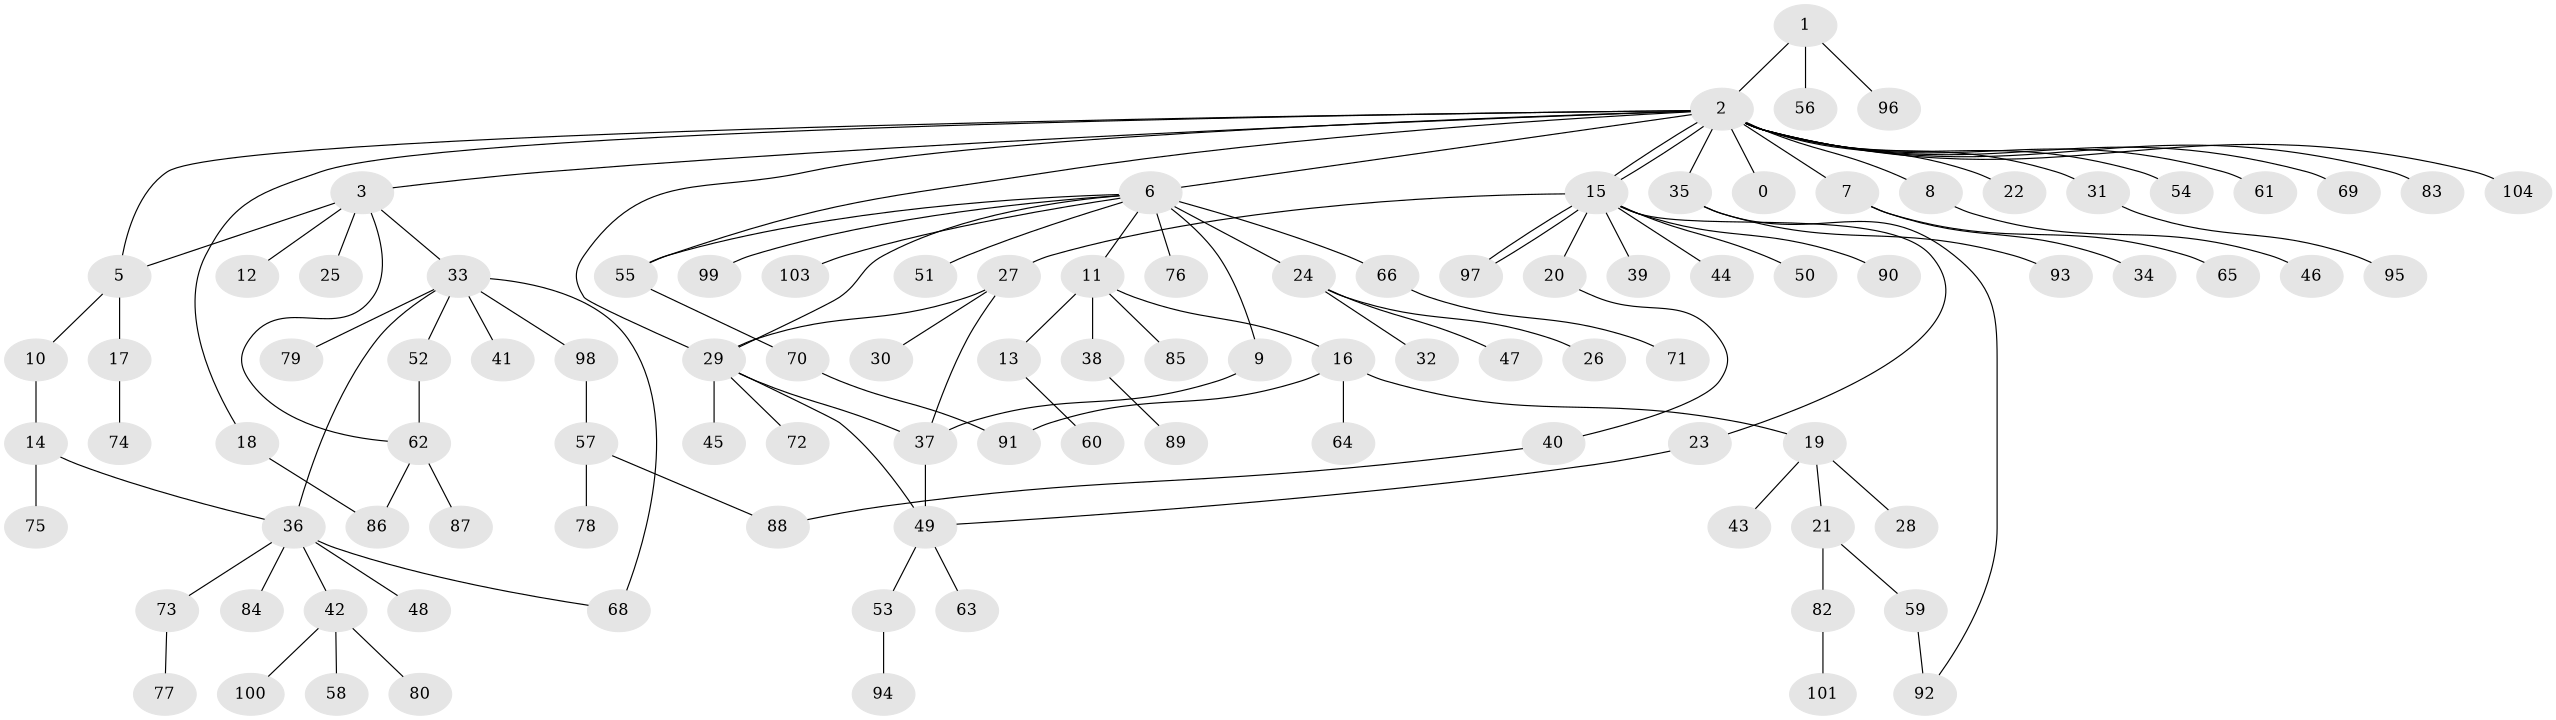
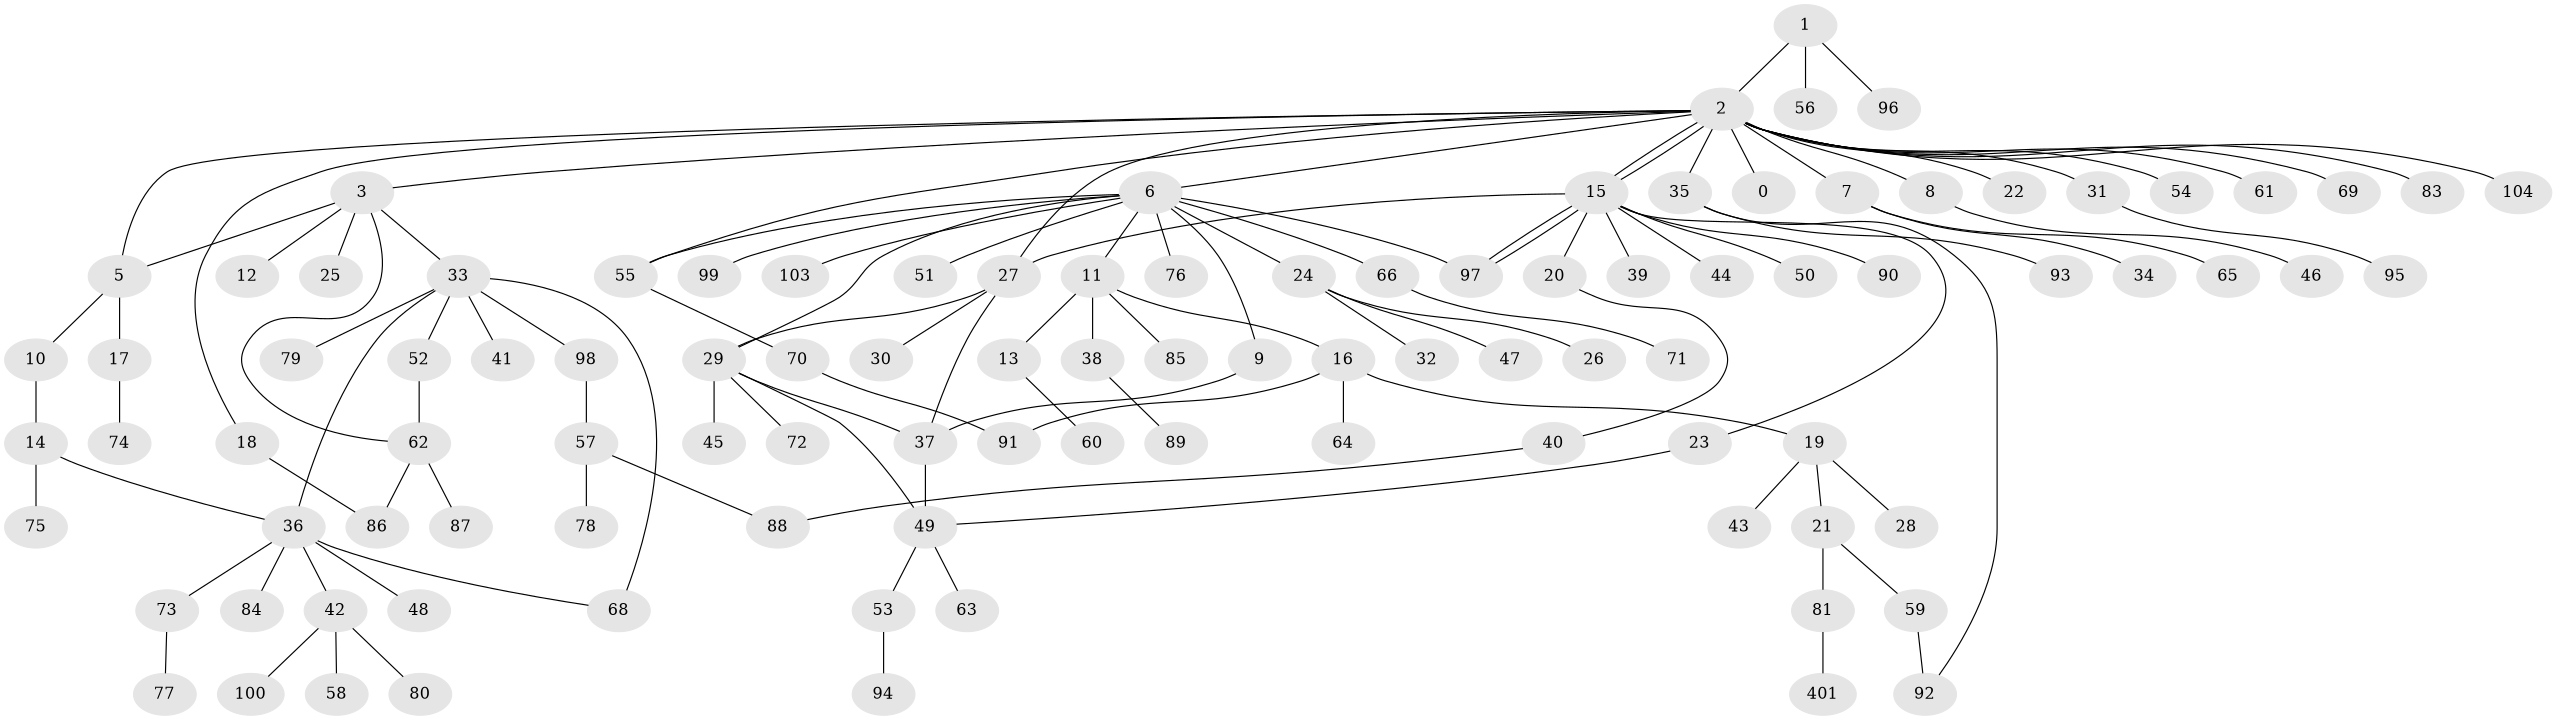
(947, 153) -> (1265, 136)
none -> (1316, 224)
(1823, 611) -> (1823, 611)
(1823, 694) -> (1823, 694)
